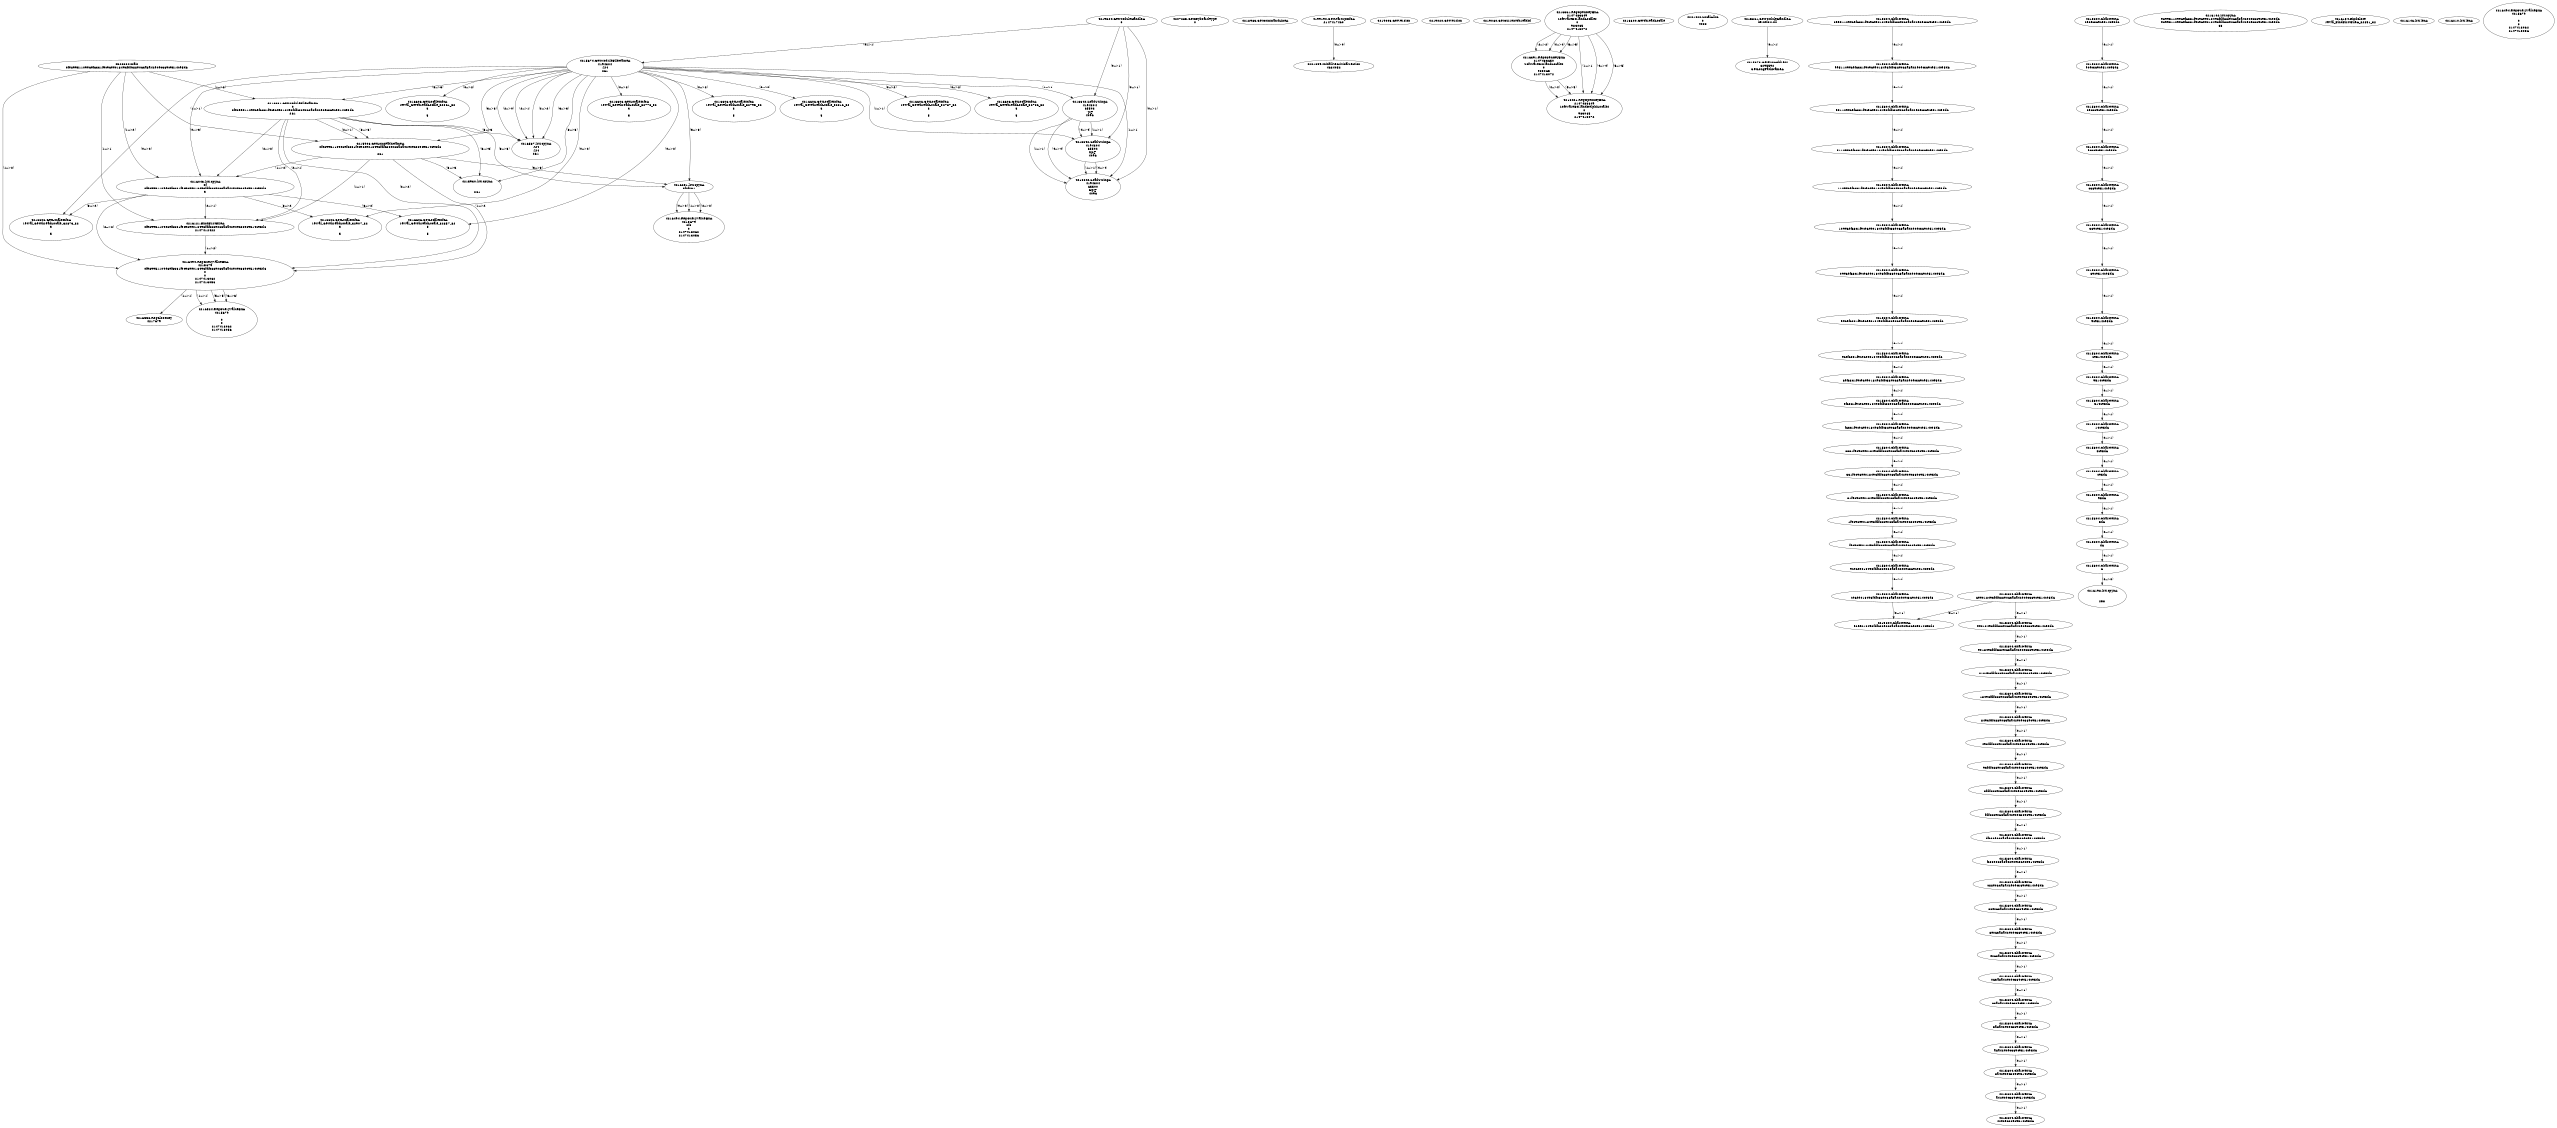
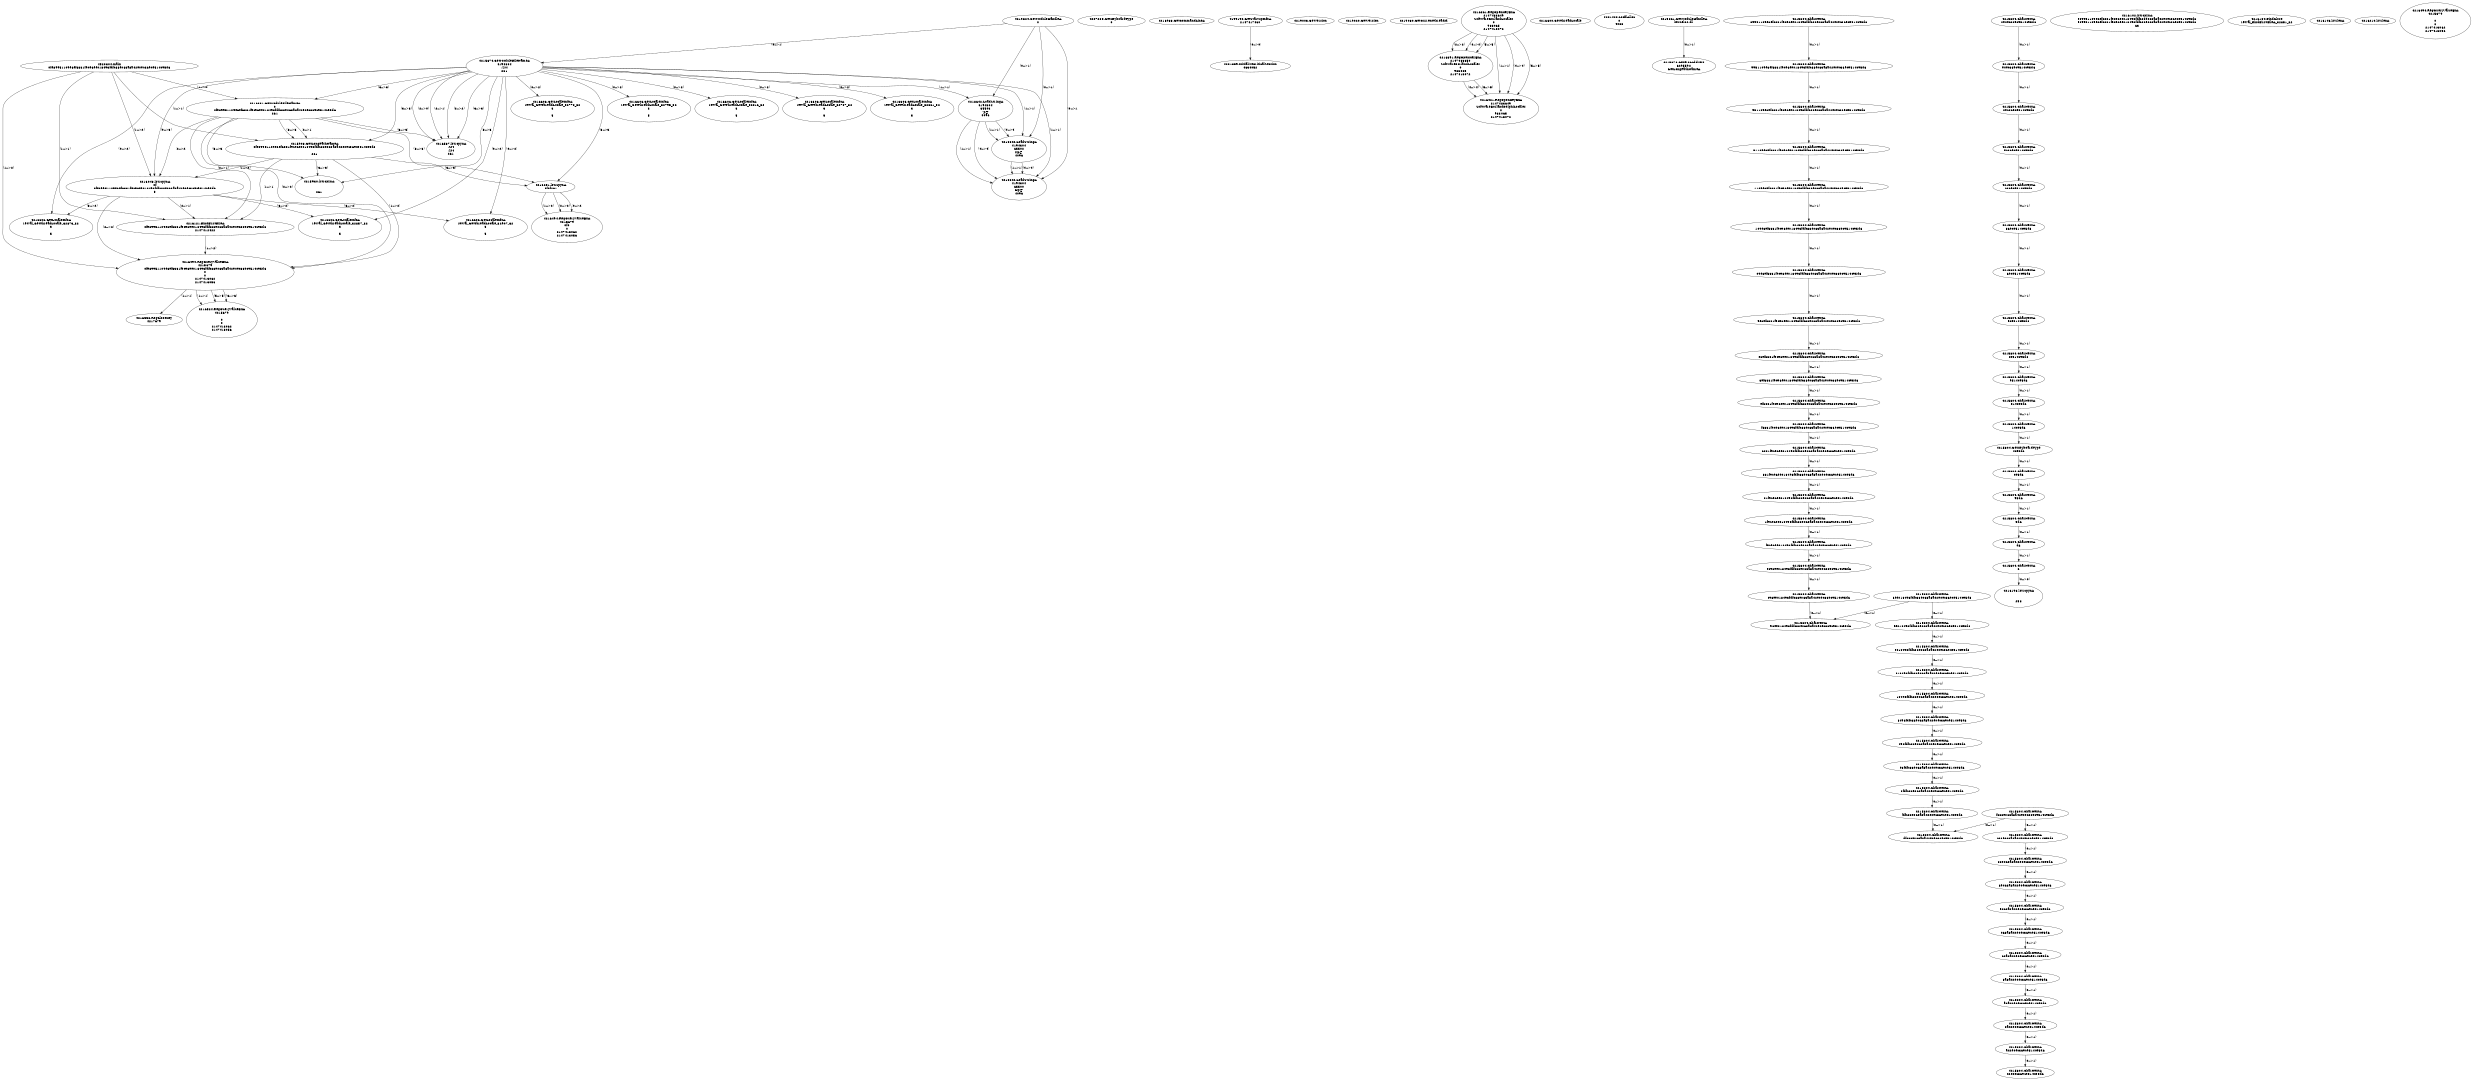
(1017, 109) -> none
(2102, 450) -> (2019, 450)
(2016, 848) -> (1980, 825)
